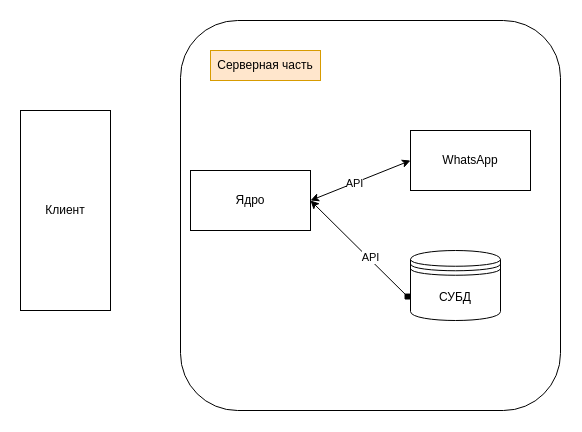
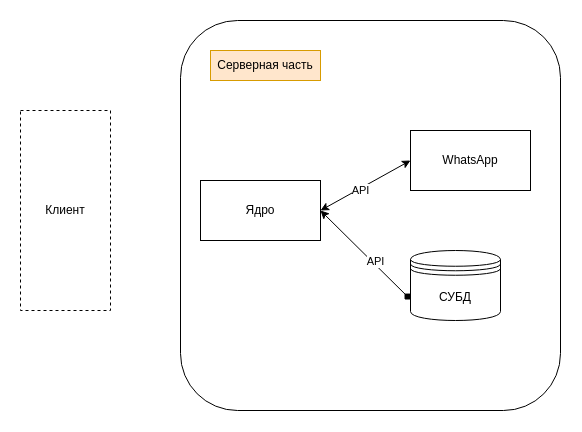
(251, 201) -> (261, 211)
(66, 211) -> (66, 211)
